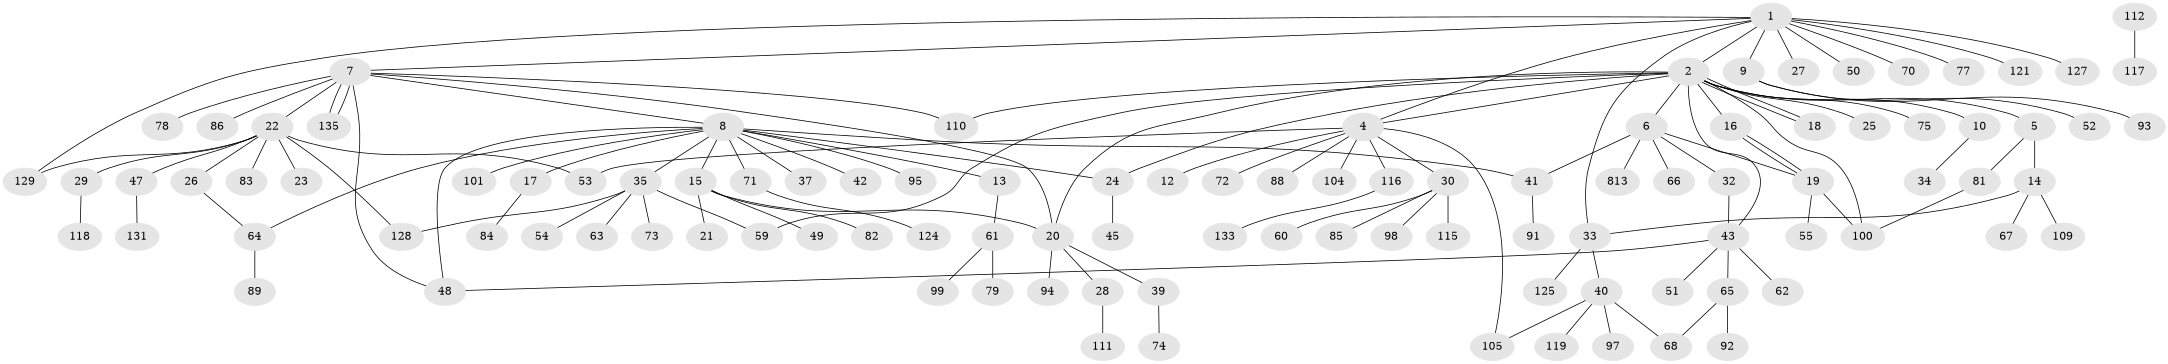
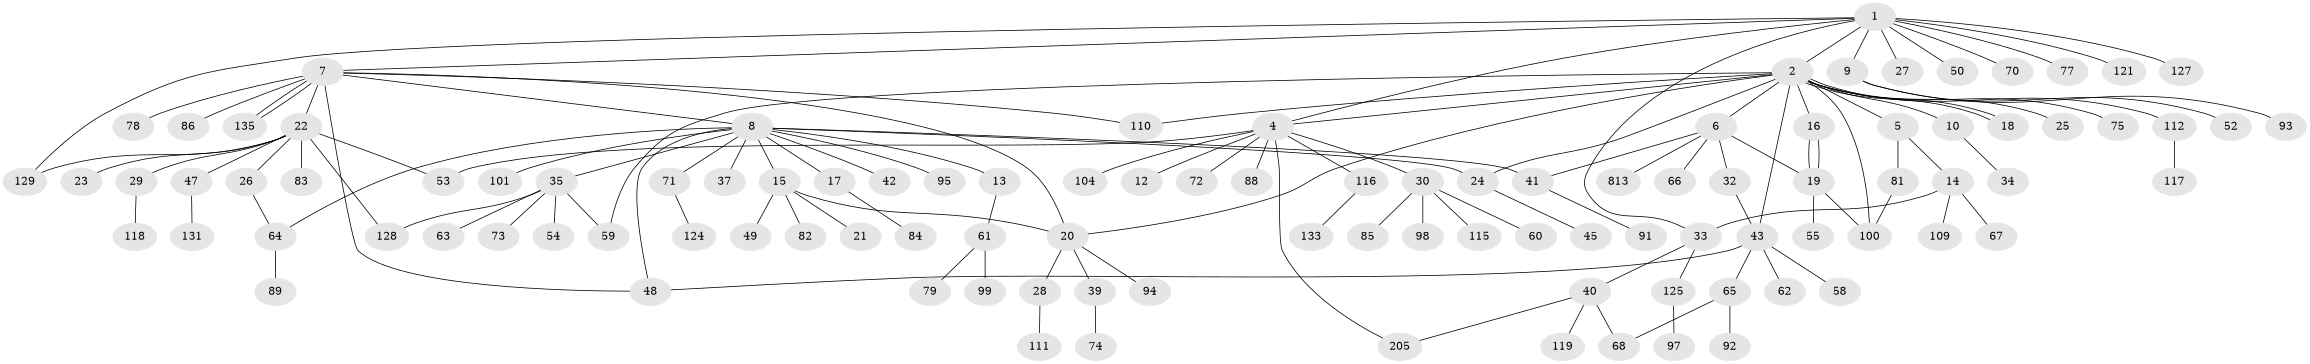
none -> (1983, 100)
(1673, 292) -> (1840, 292)
(1607, 319) -> (1674, 314)
(1492, 347) -> (1400, 347)
